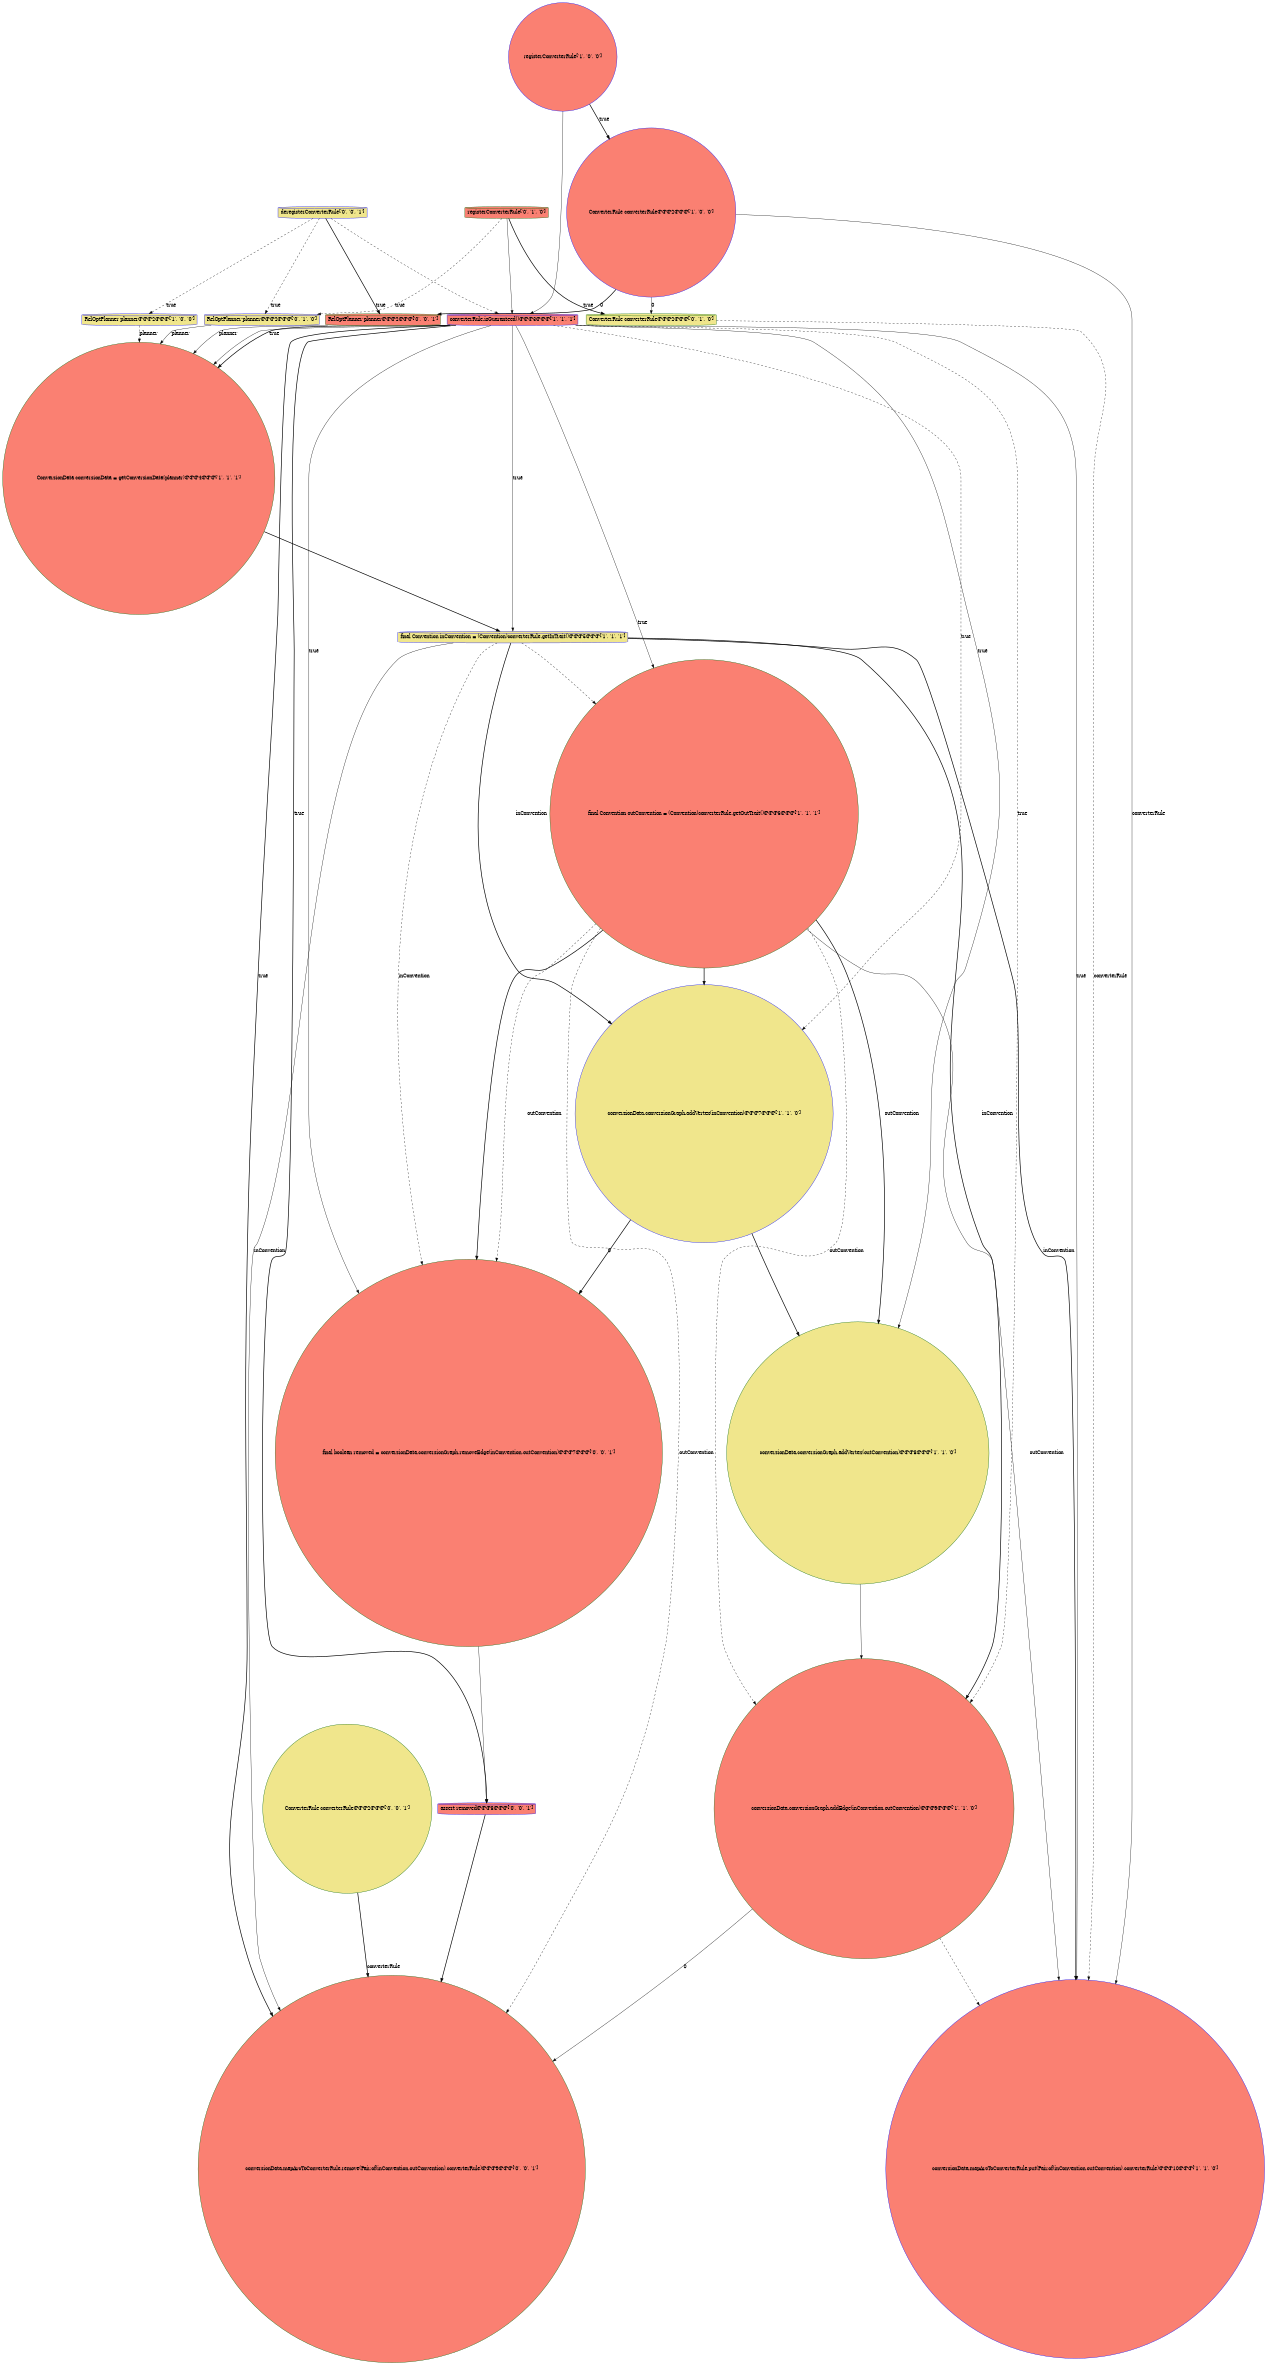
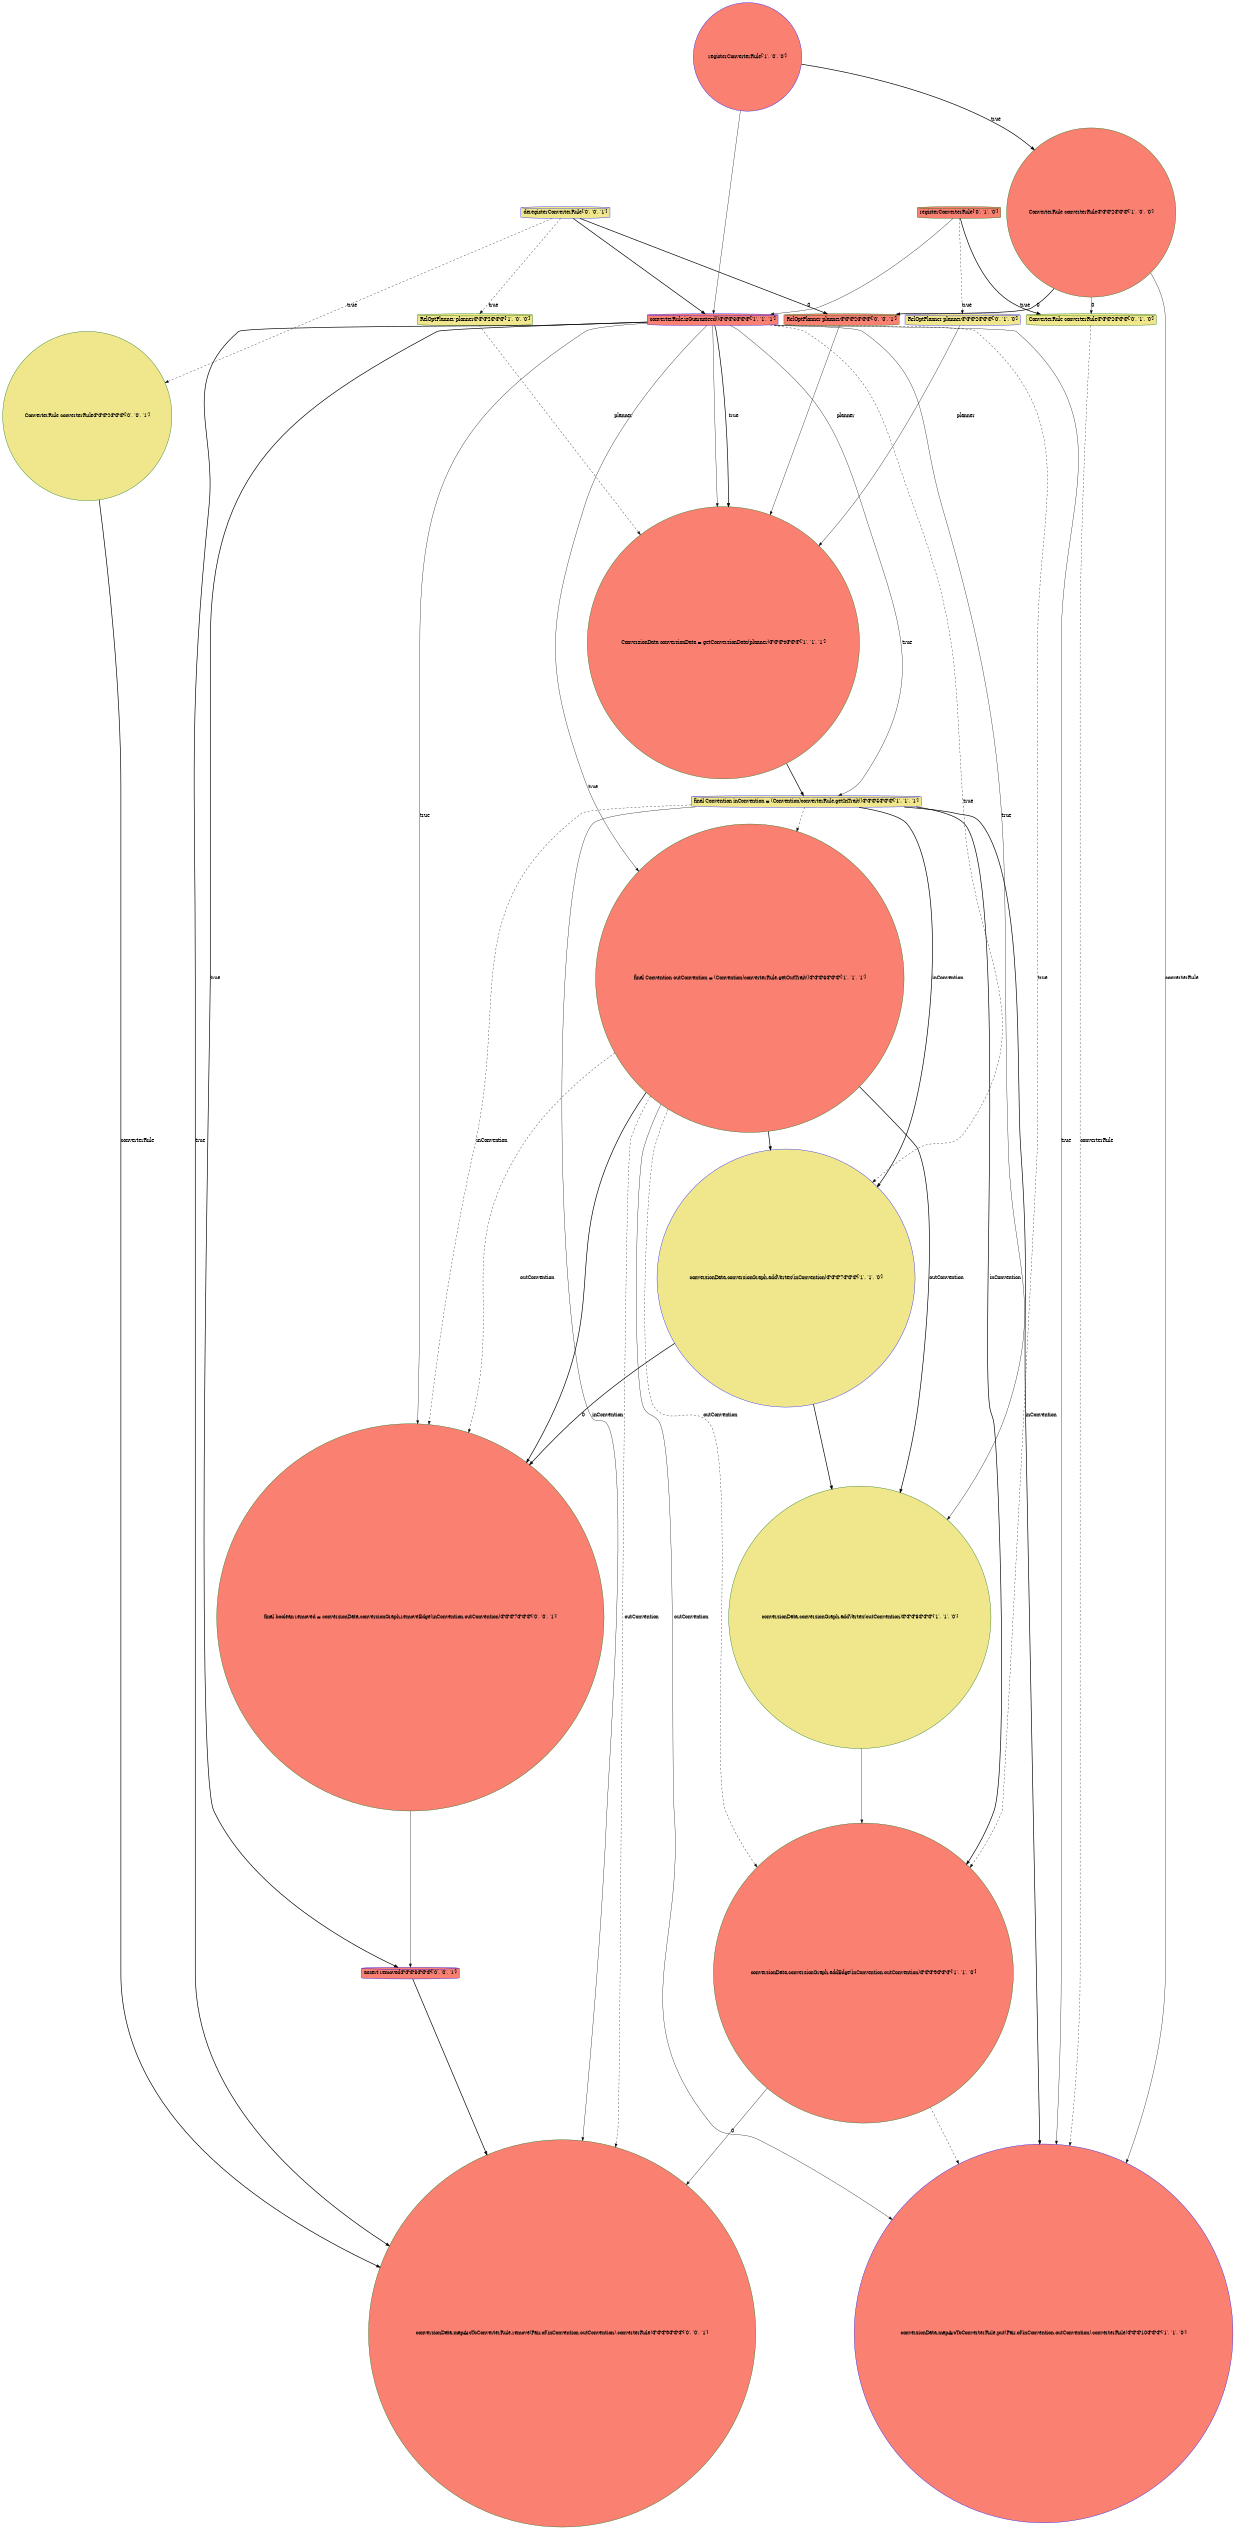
(651, 213) -> (1091, 213)
(293, 265) -> (360, 300)
(411, 269) -> (638, 265)
(381, 305) -> (809, 306)
(139, 320) -> (475, 320)
